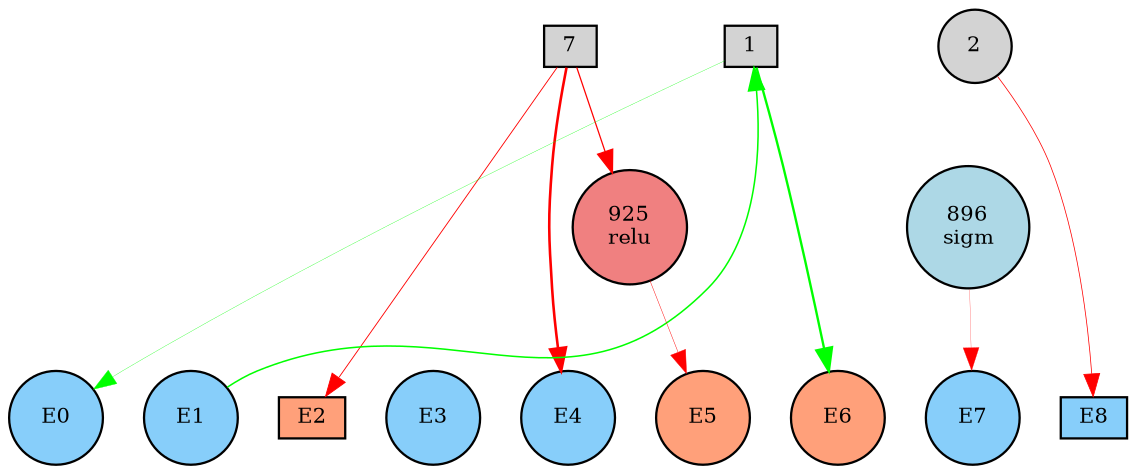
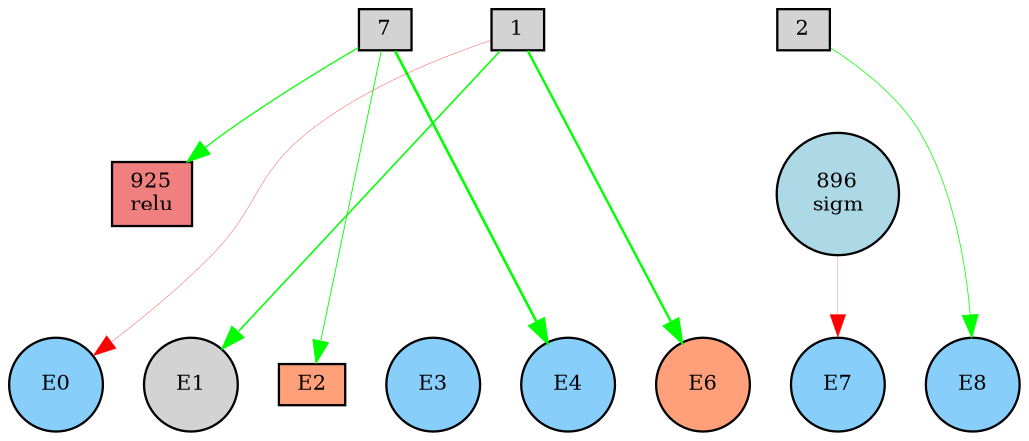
(975, 46) -> (804, 30)
(590, 107) -> (280, 95)
(550, 207) -> (466, 186)
(415, 212) -> (278, 161)
(1067, 218) -> (935, 162)
(448, 222) -> (353, 188)
(630, 227) -> (152, 194)
(578, 355) -> (369, 191)
(191, 418) -> (191, 385)
(703, 418) -> none
(1094, 418) -> (973, 385)
